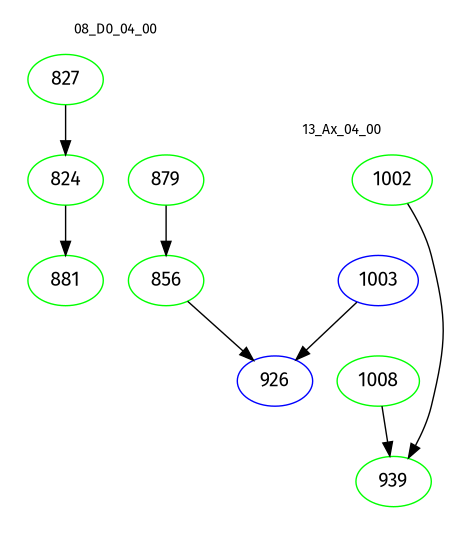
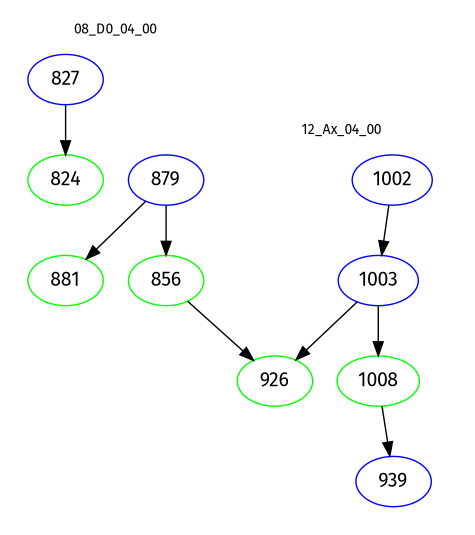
(66, 80) -> (66, 80)
(342, 131) -> (342, 131)
(166, 180) -> (166, 180)
(392, 180) -> (392, 180)
(66, 223) -> (121, 225)
none -> (378, 324)
(443, 324) -> (386, 223)
(275, 381) -> (275, 381)
(394, 482) -> (394, 482)
